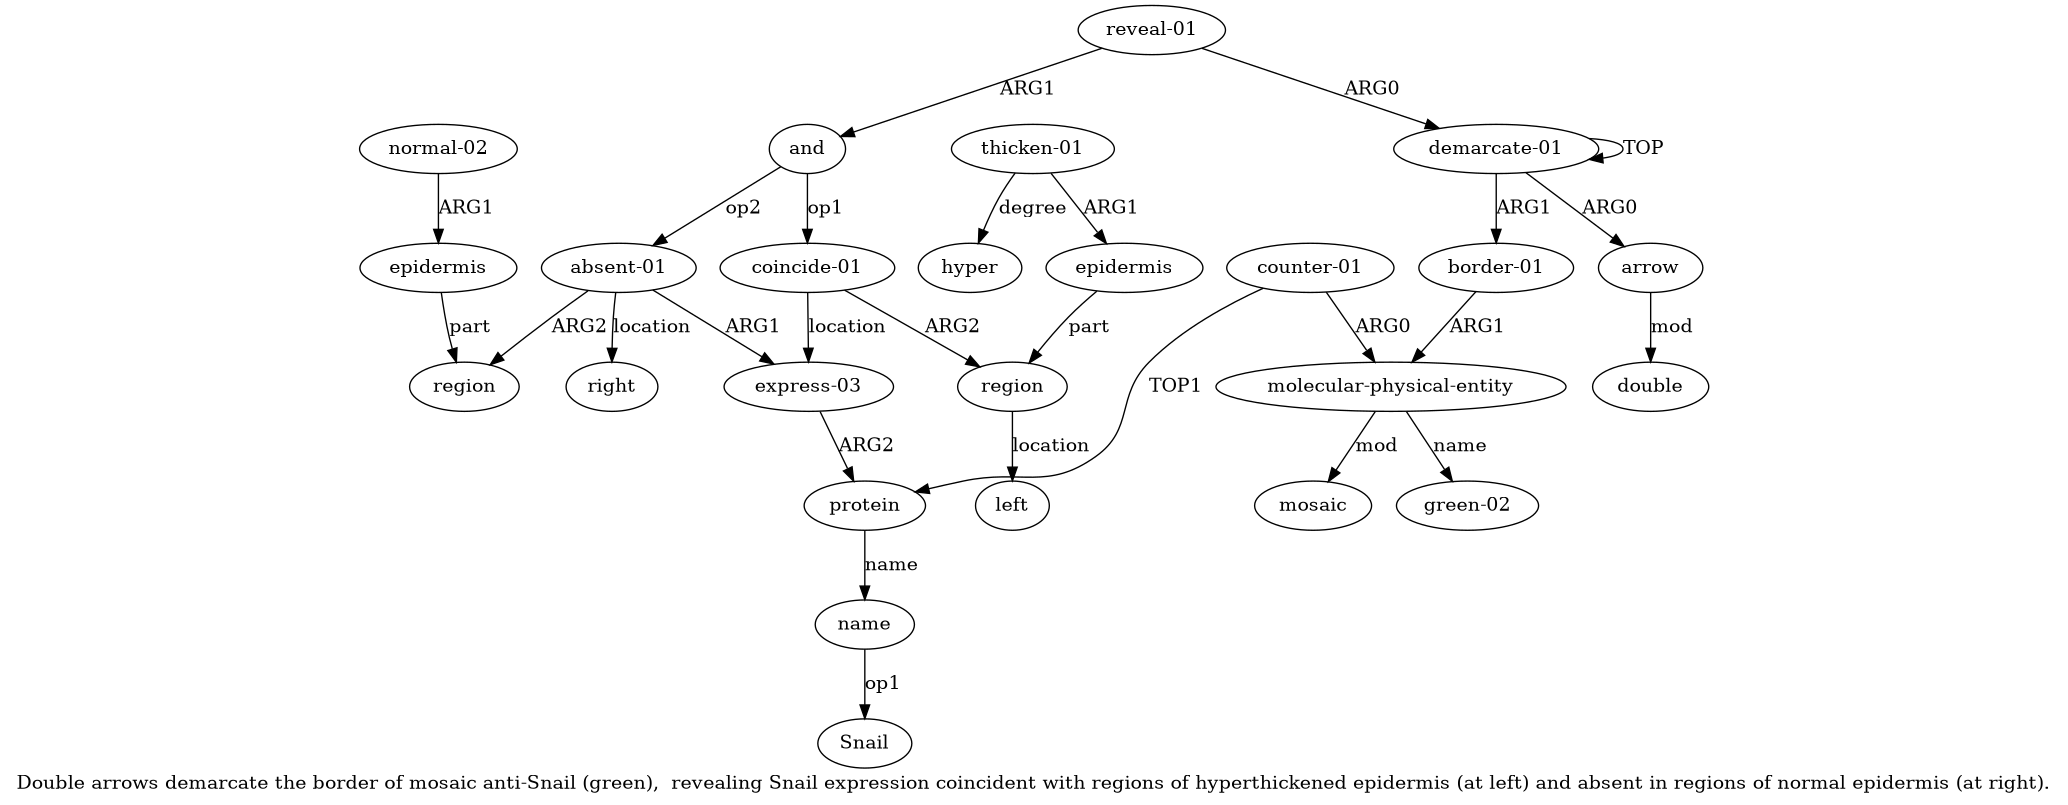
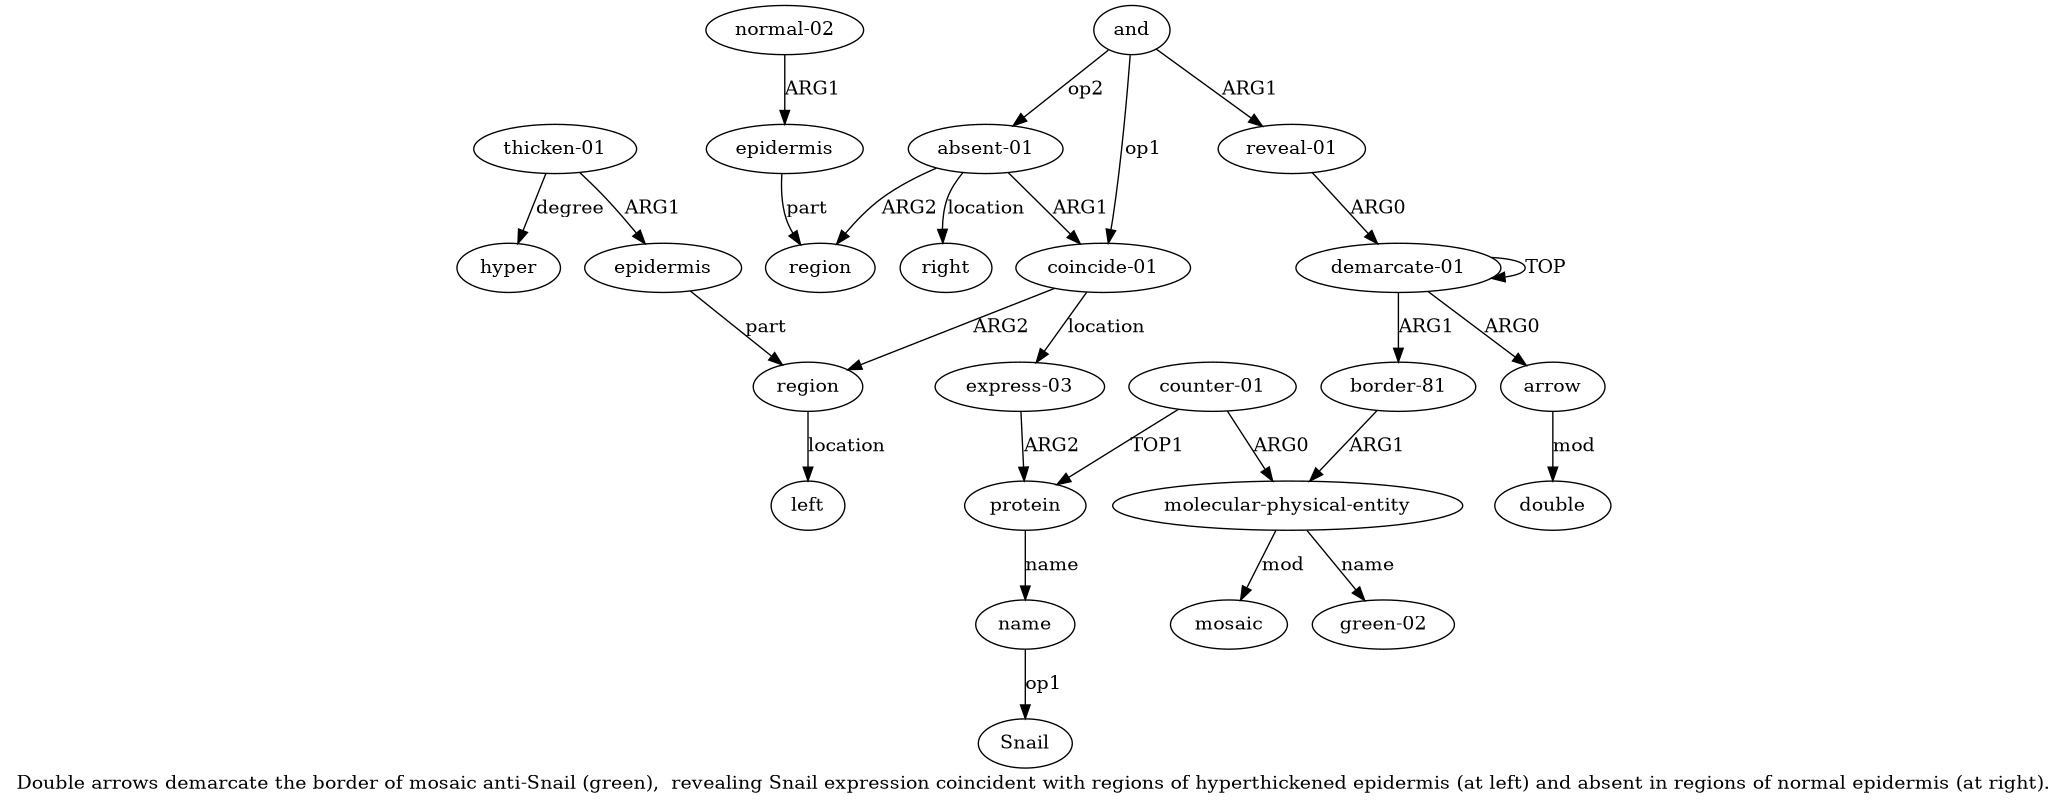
(978, 90) -> (1204, 84)
(1496, 268) -> (1398, 387)
(707, 323) -> (1039, 203)
